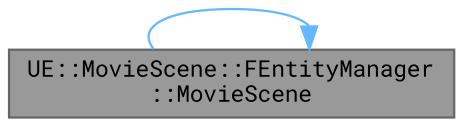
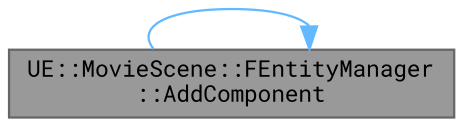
(232, 84) -> (232, 84)
